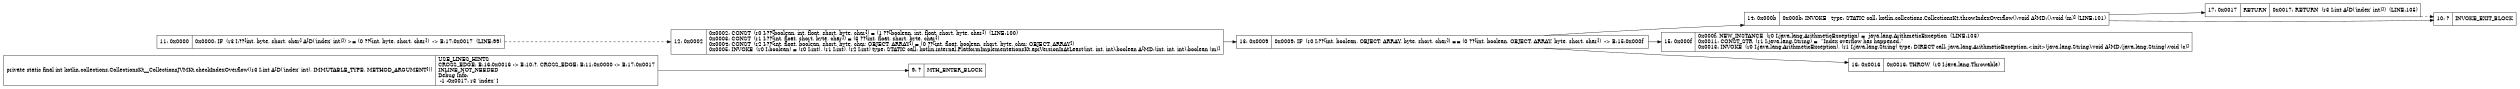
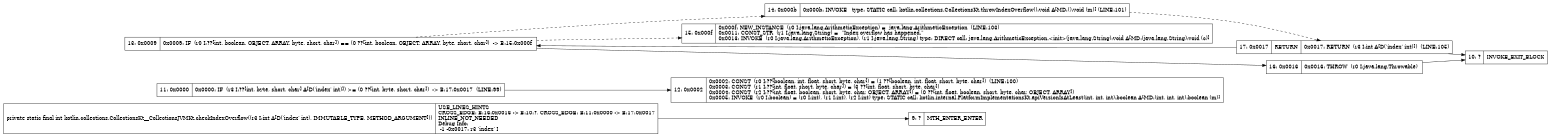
(2155, 14) -> (1224, 21)
(2425, 16) -> (1455, 54)
(2270, 21) -> (1442, 61)
(1642, 30) -> (588, 25)
(586, 42) -> (586, 90)
(1228, 42) -> (888, 47)
(1653, 42) -> (607, 39)
(955, 70) -> (955, 119)
